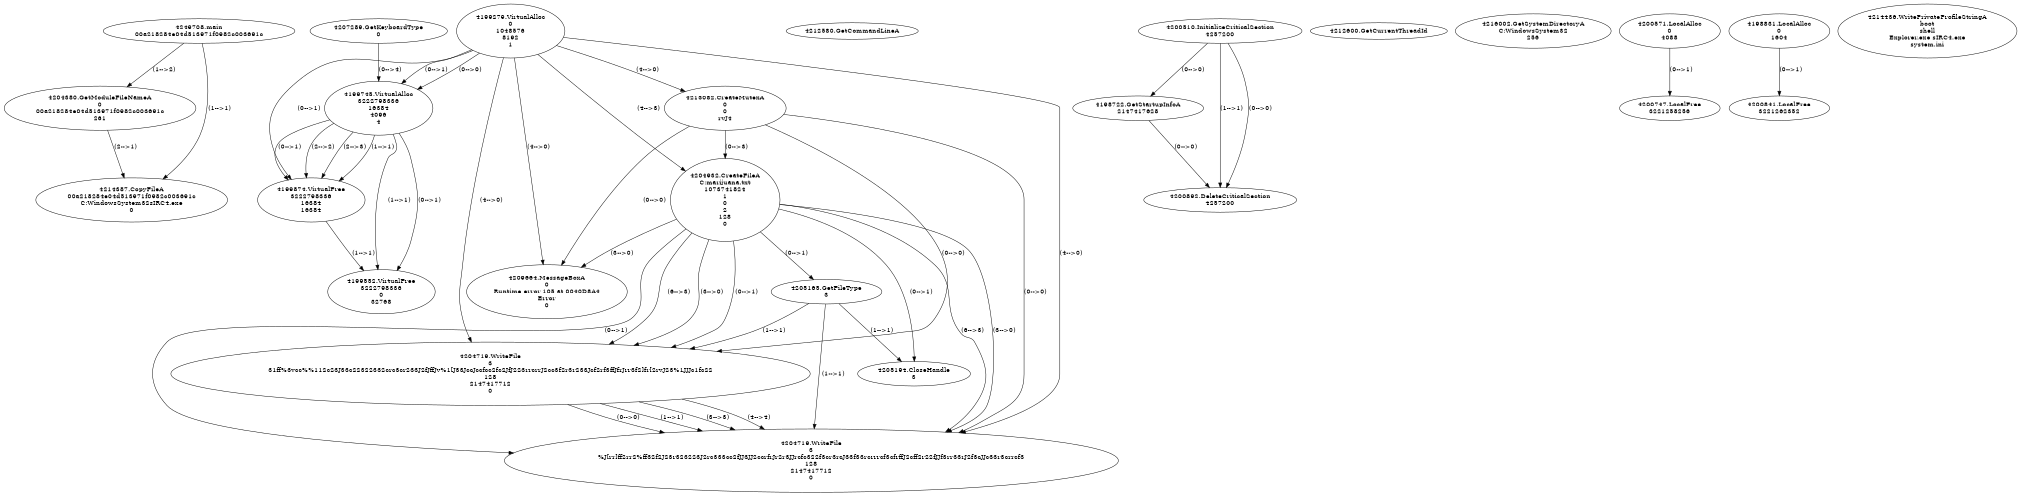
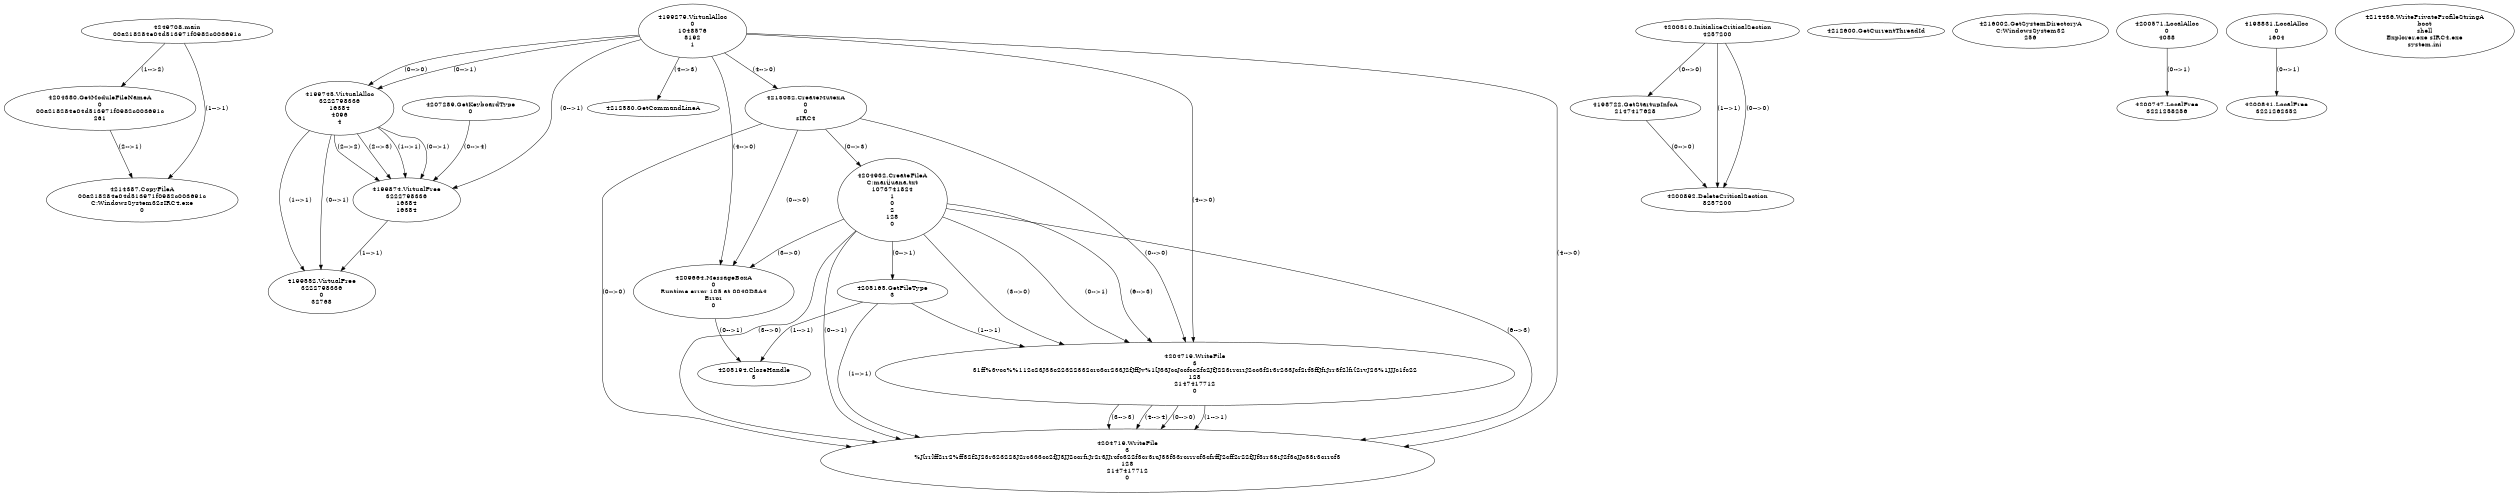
(379, 58) -> (459, 153)
(725, 108) -> (806, 108)
(609, 113) -> (669, 76)
(1220, 200) -> (1718, 200)
(877, 256) -> (723, 340)
